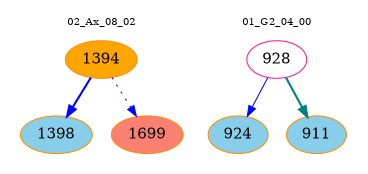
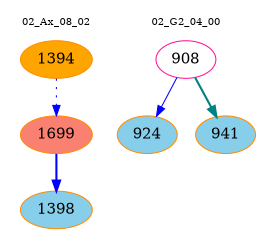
(277, 22) -> (186, 22)
(277, 60) -> (186, 60)
(82, 92) -> (56, 167)
(316, 135) -> (226, 135)
